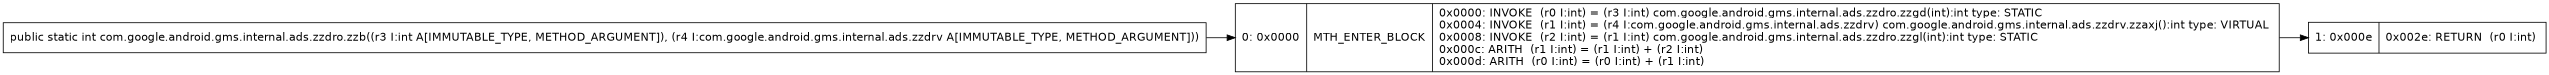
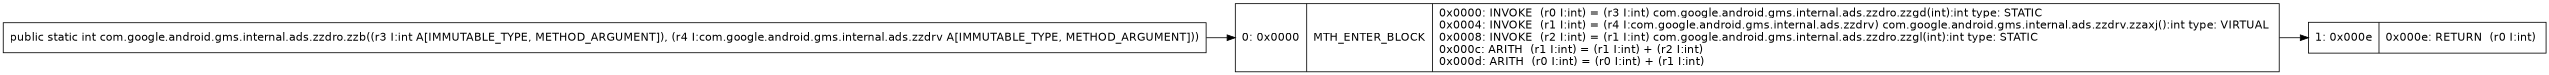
(2463, 37) -> (2463, 37)
